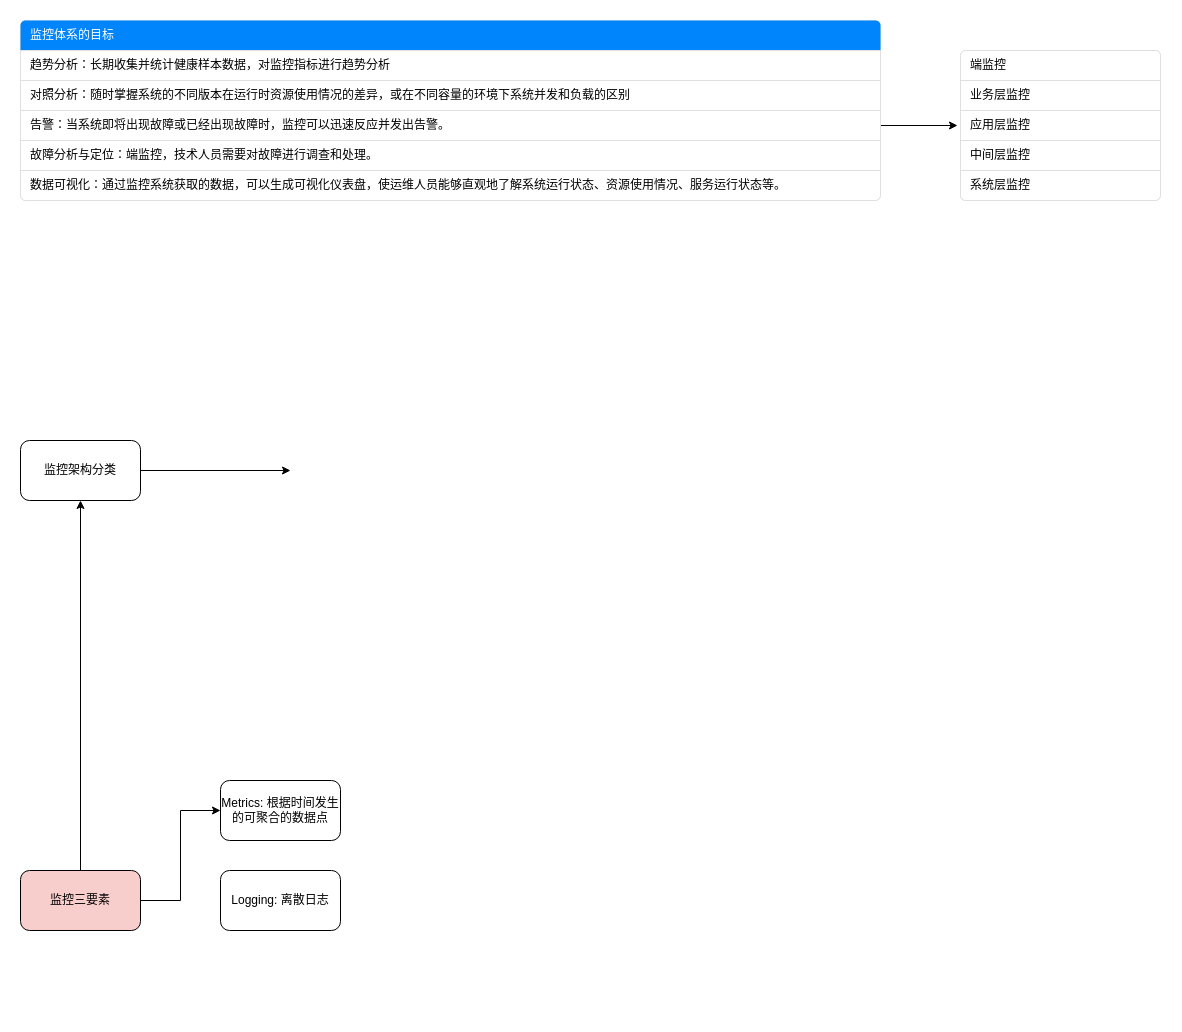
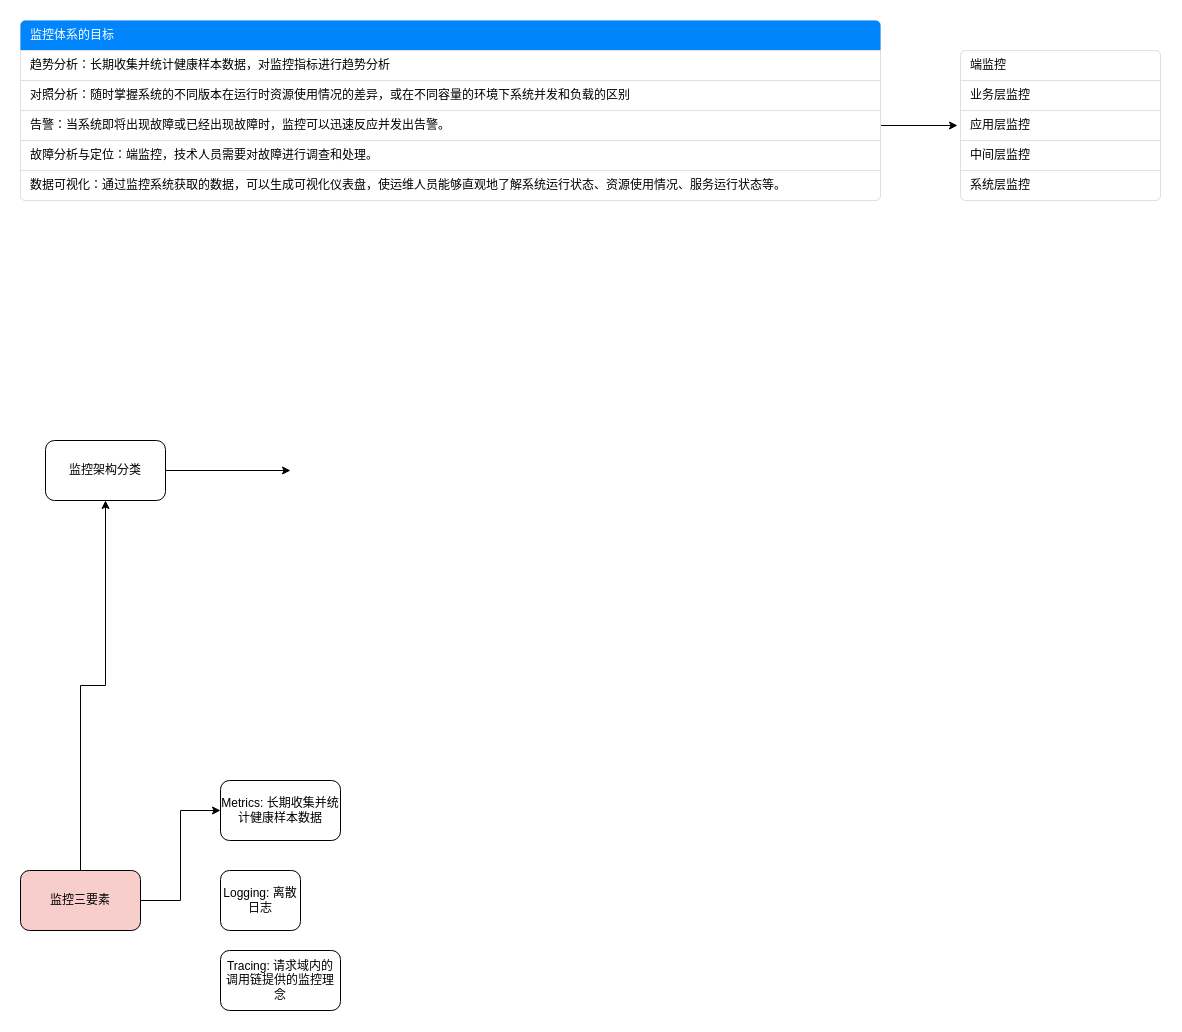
(81, 471) -> (106, 471)
(281, 811) -> (281, 811)
(281, 901) -> (261, 901)
none -> (281, 981)
